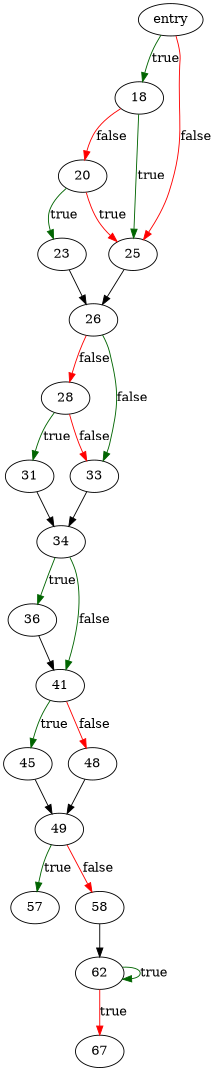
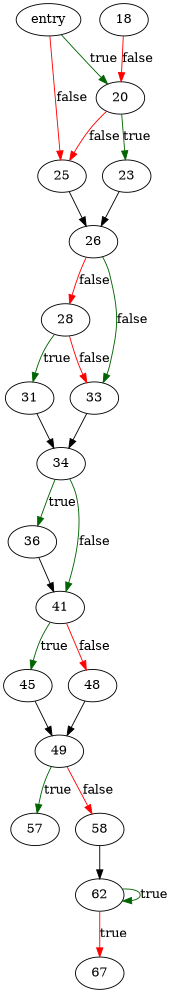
(151, 53) -> (81, 56)
(136, 172) -> none
(113, 215) -> (104, 137)
